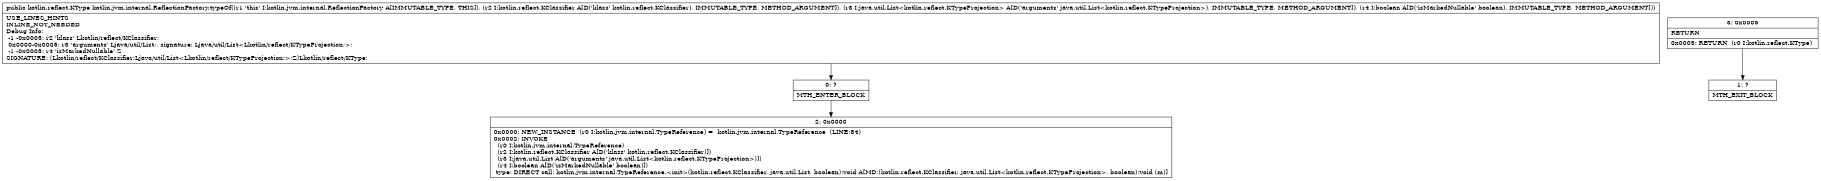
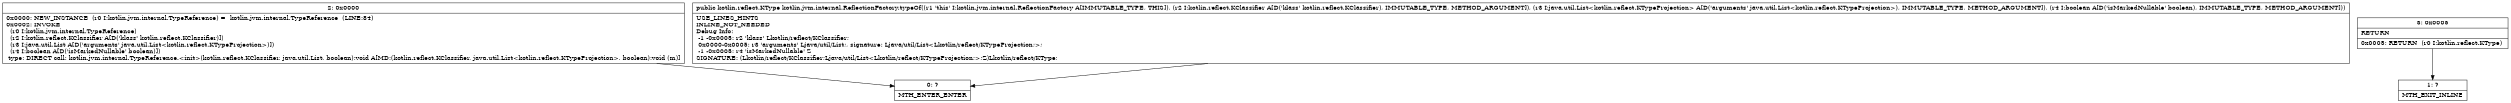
(831, 95) -> (932, 95)
(1743, 95) -> (2433, 95)
(831, 107) -> (773, 75)
